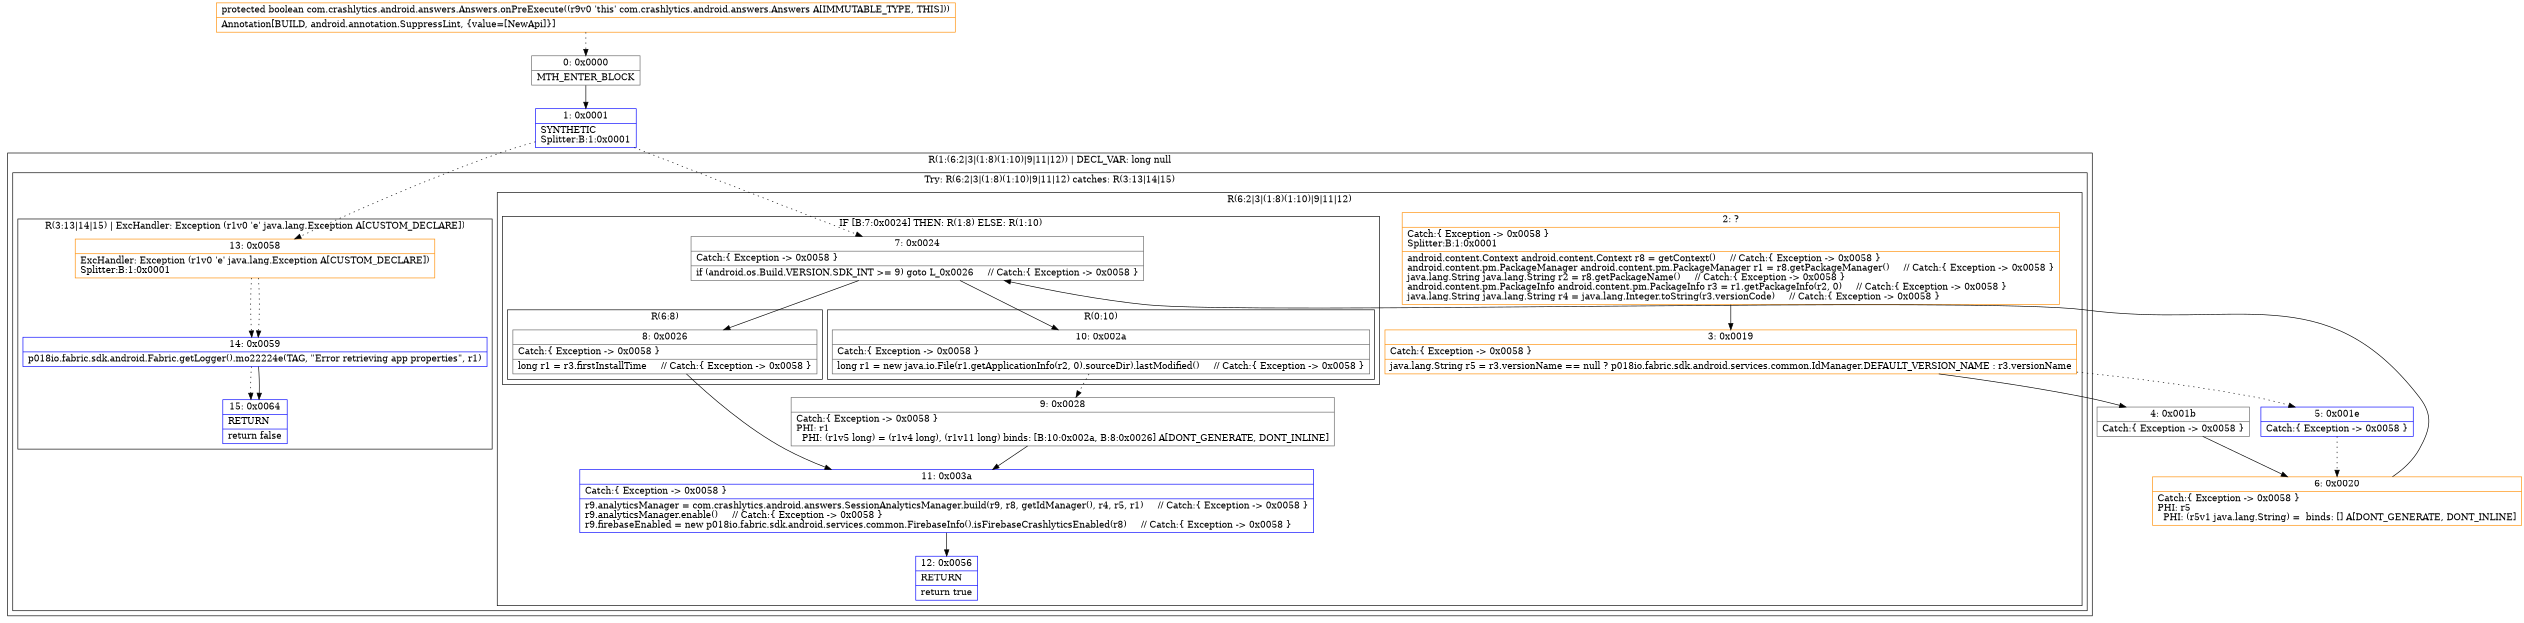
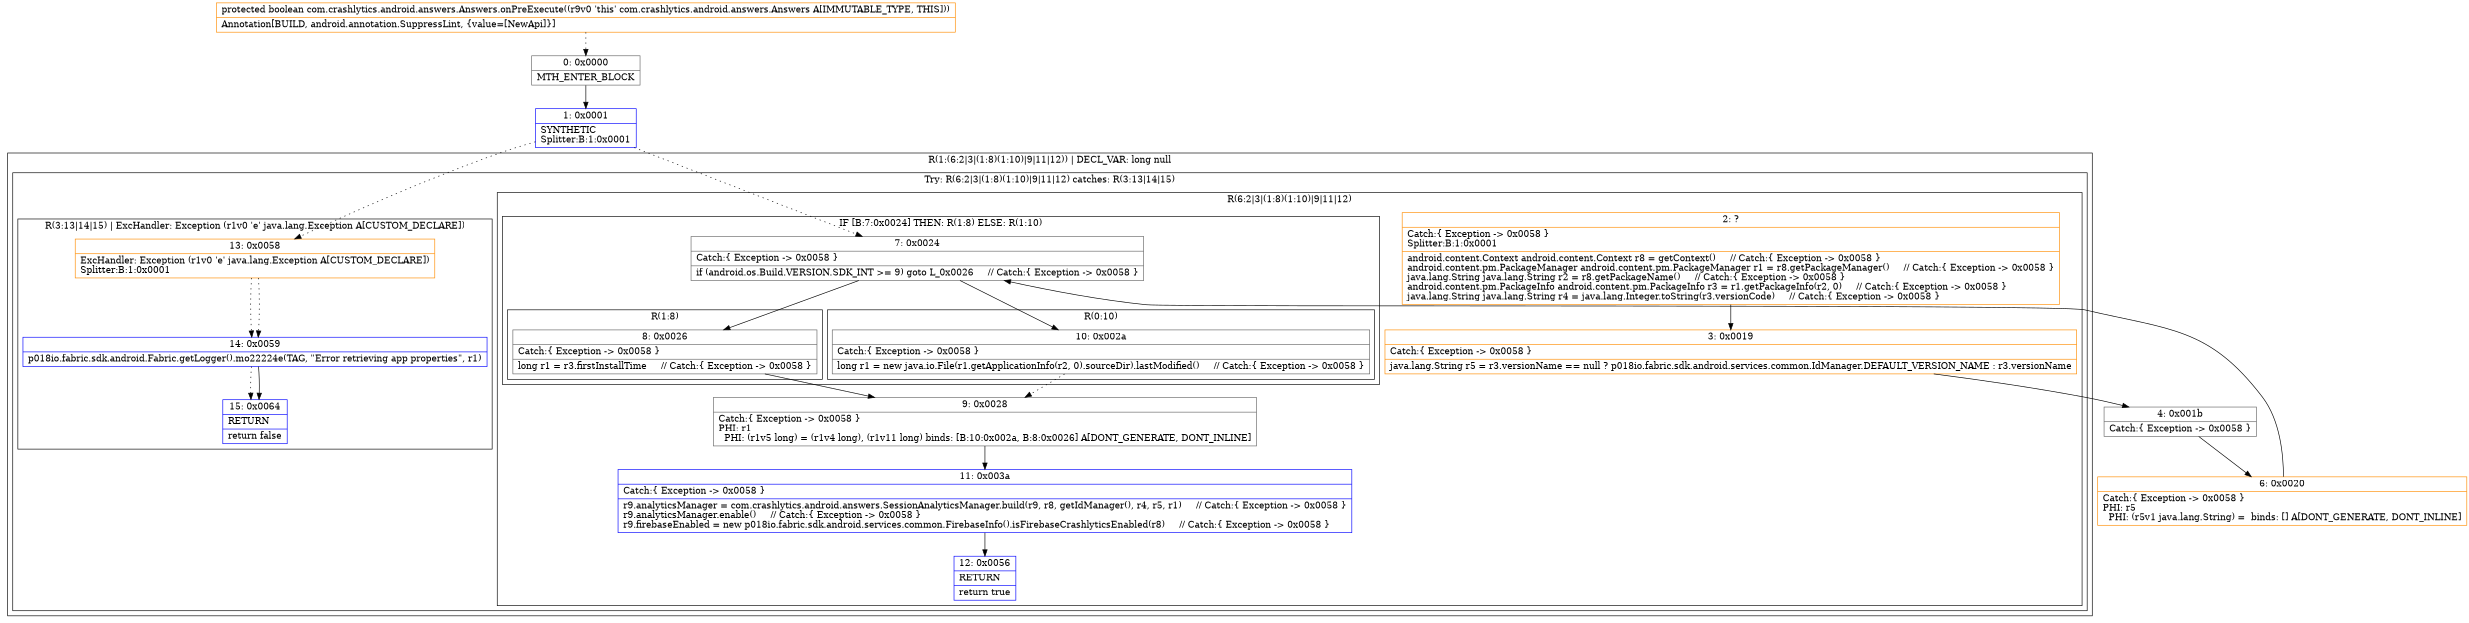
(665, 317) -> (665, 317)
(2337, 422) -> none
(751, 428) -> (832, 388)
